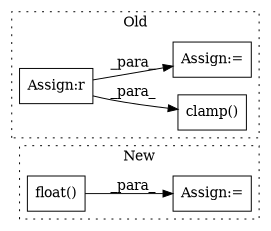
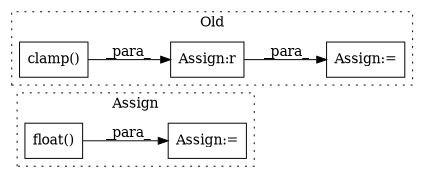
(130, 103) -> (124, 60)
(139, 157) -> (136, 104)
